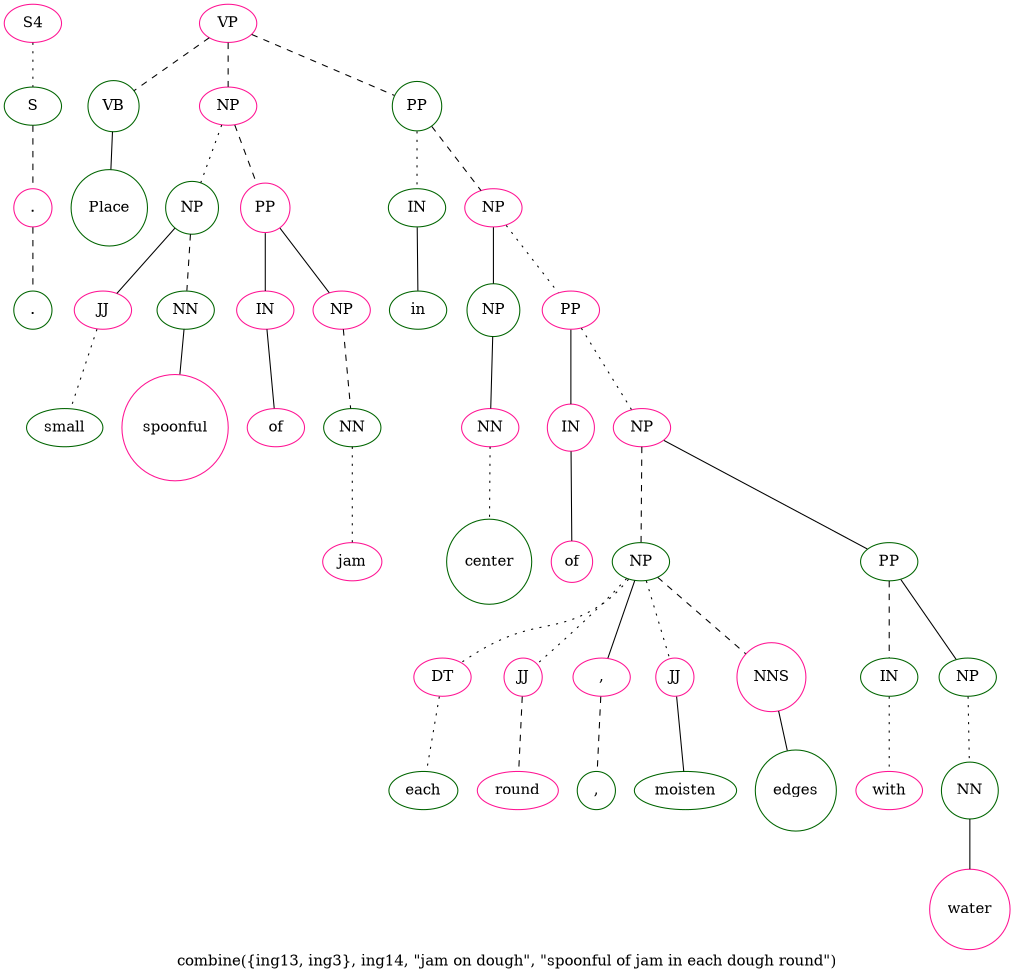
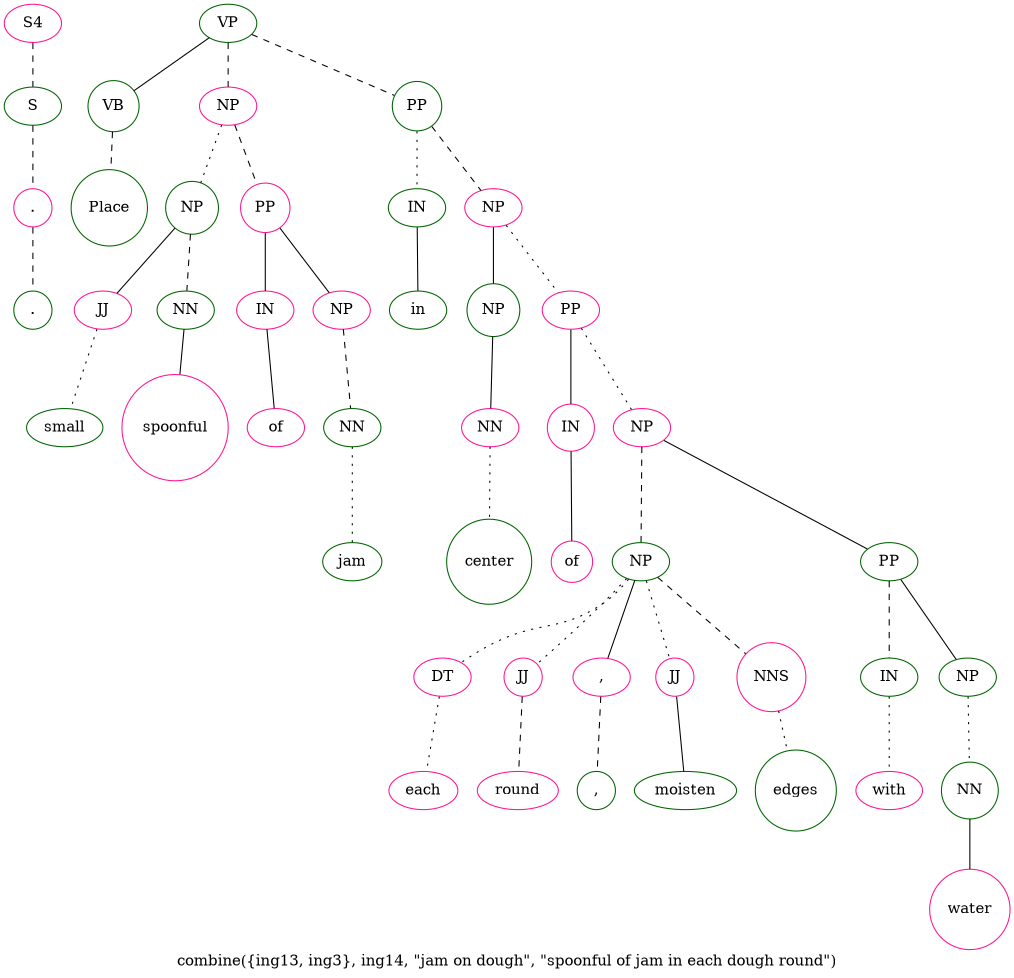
(228, 23) -> (228, 23)
(172, 64) -> (172, 64)
(33, 65) -> (33, 65)
(112, 151) -> (112, 151)
(352, 562) -> (352, 562)
(783, 731) -> (783, 731)
(423, 791) -> (423, 791)
